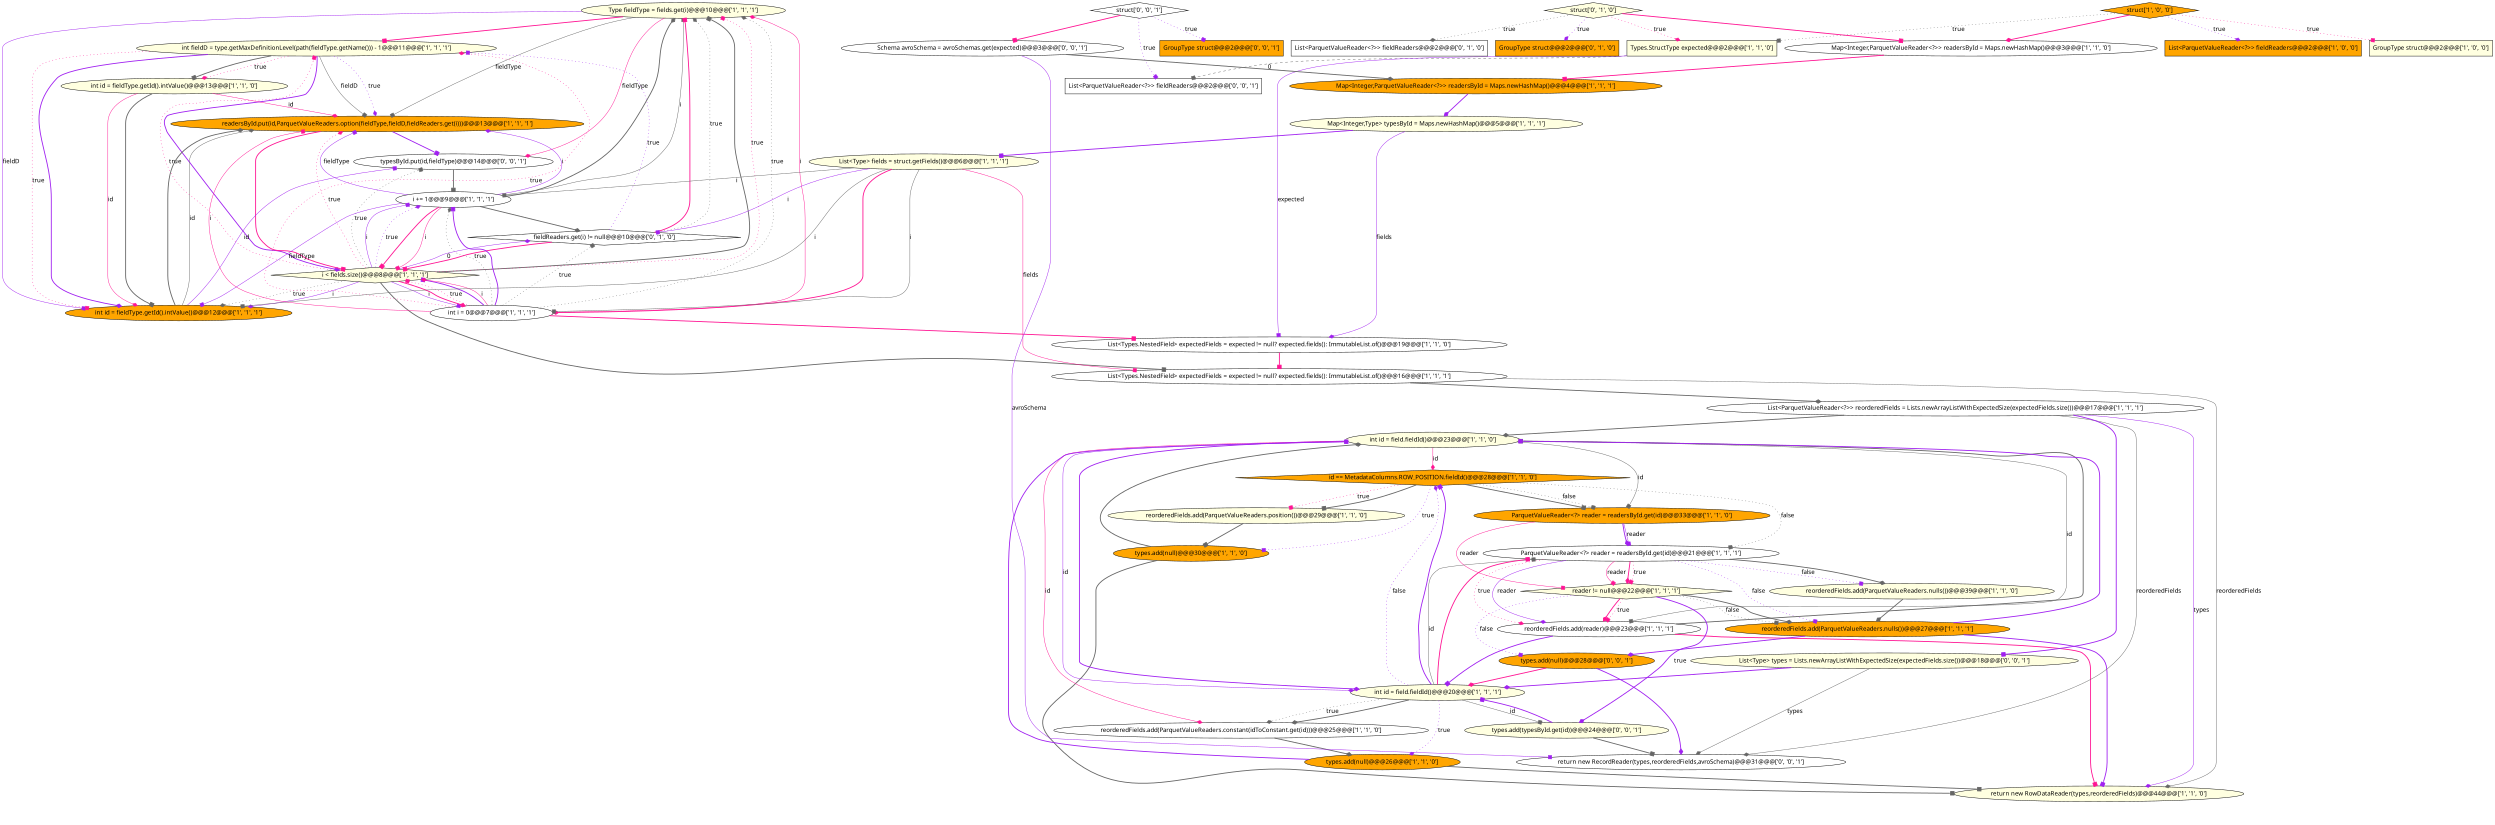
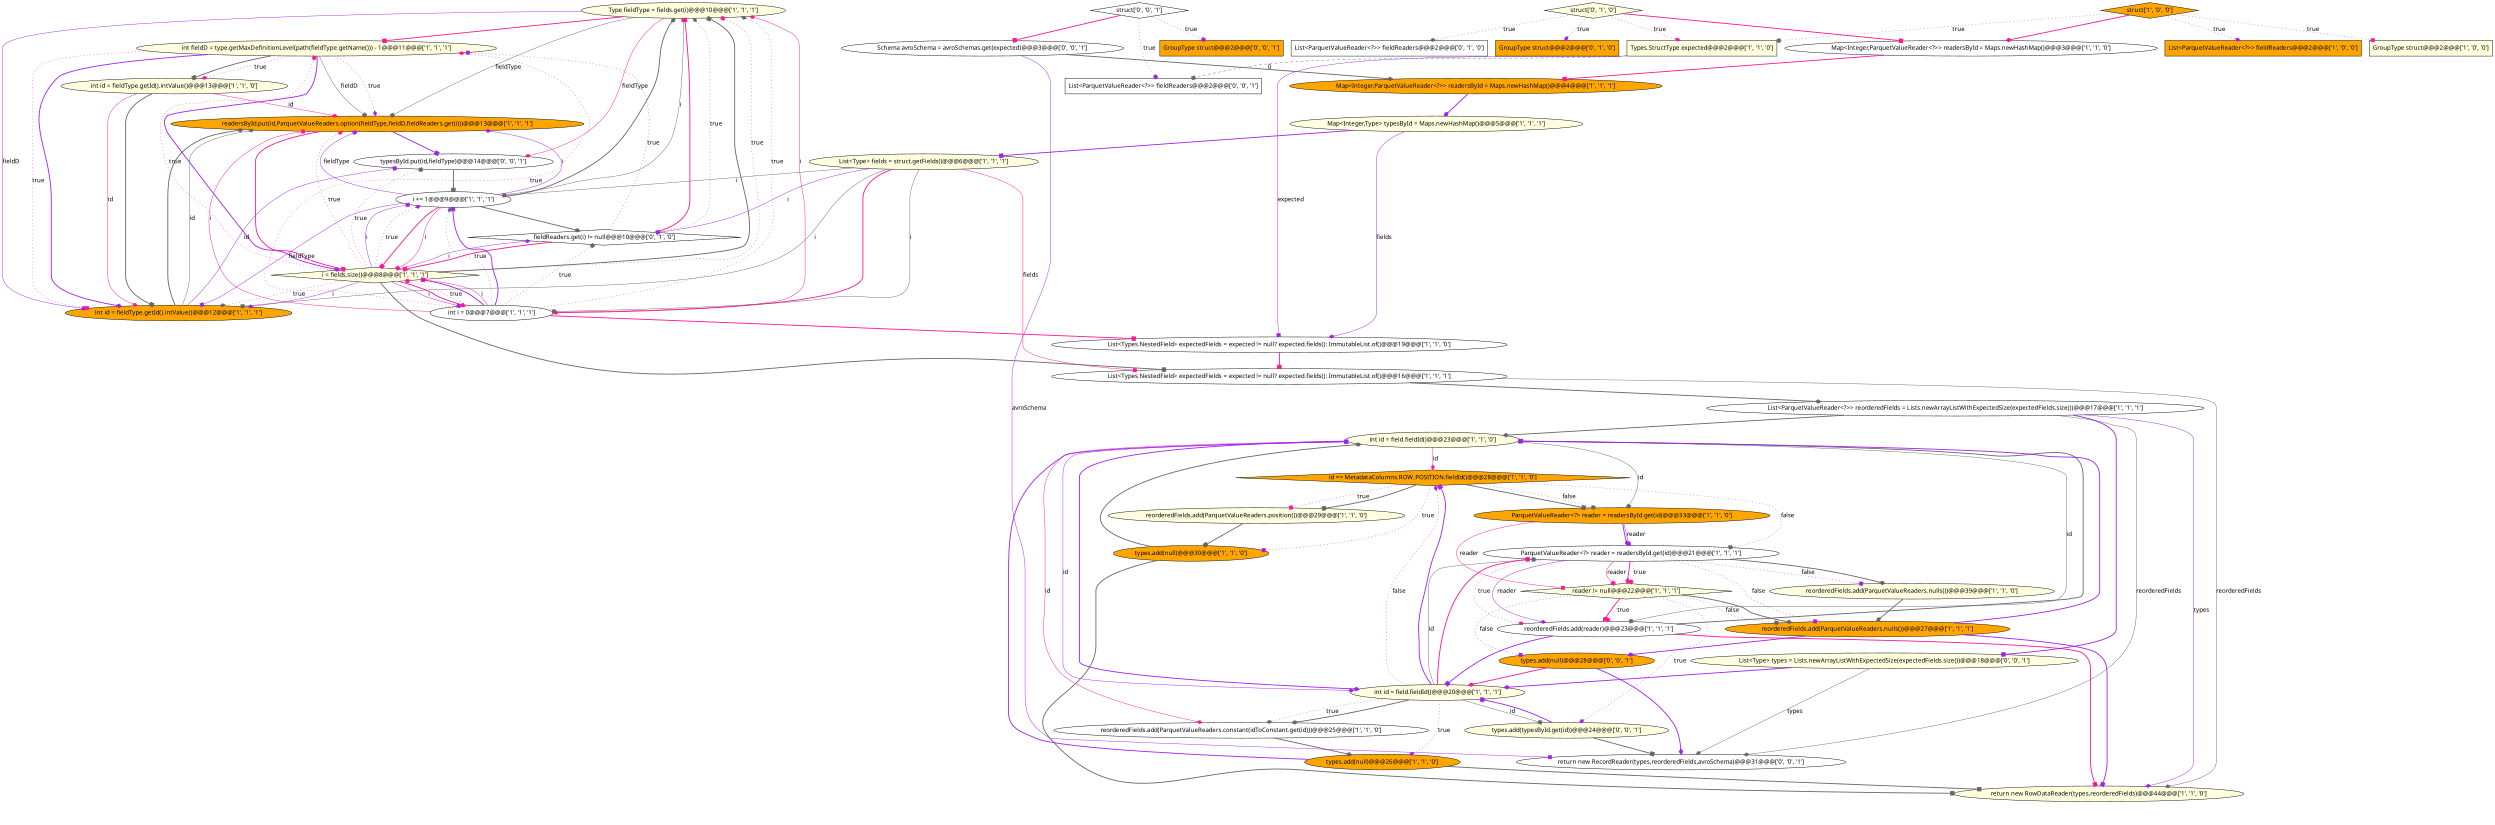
(449, 256) -> (449, 256)
(1672, 654) -> (1672, 654)
